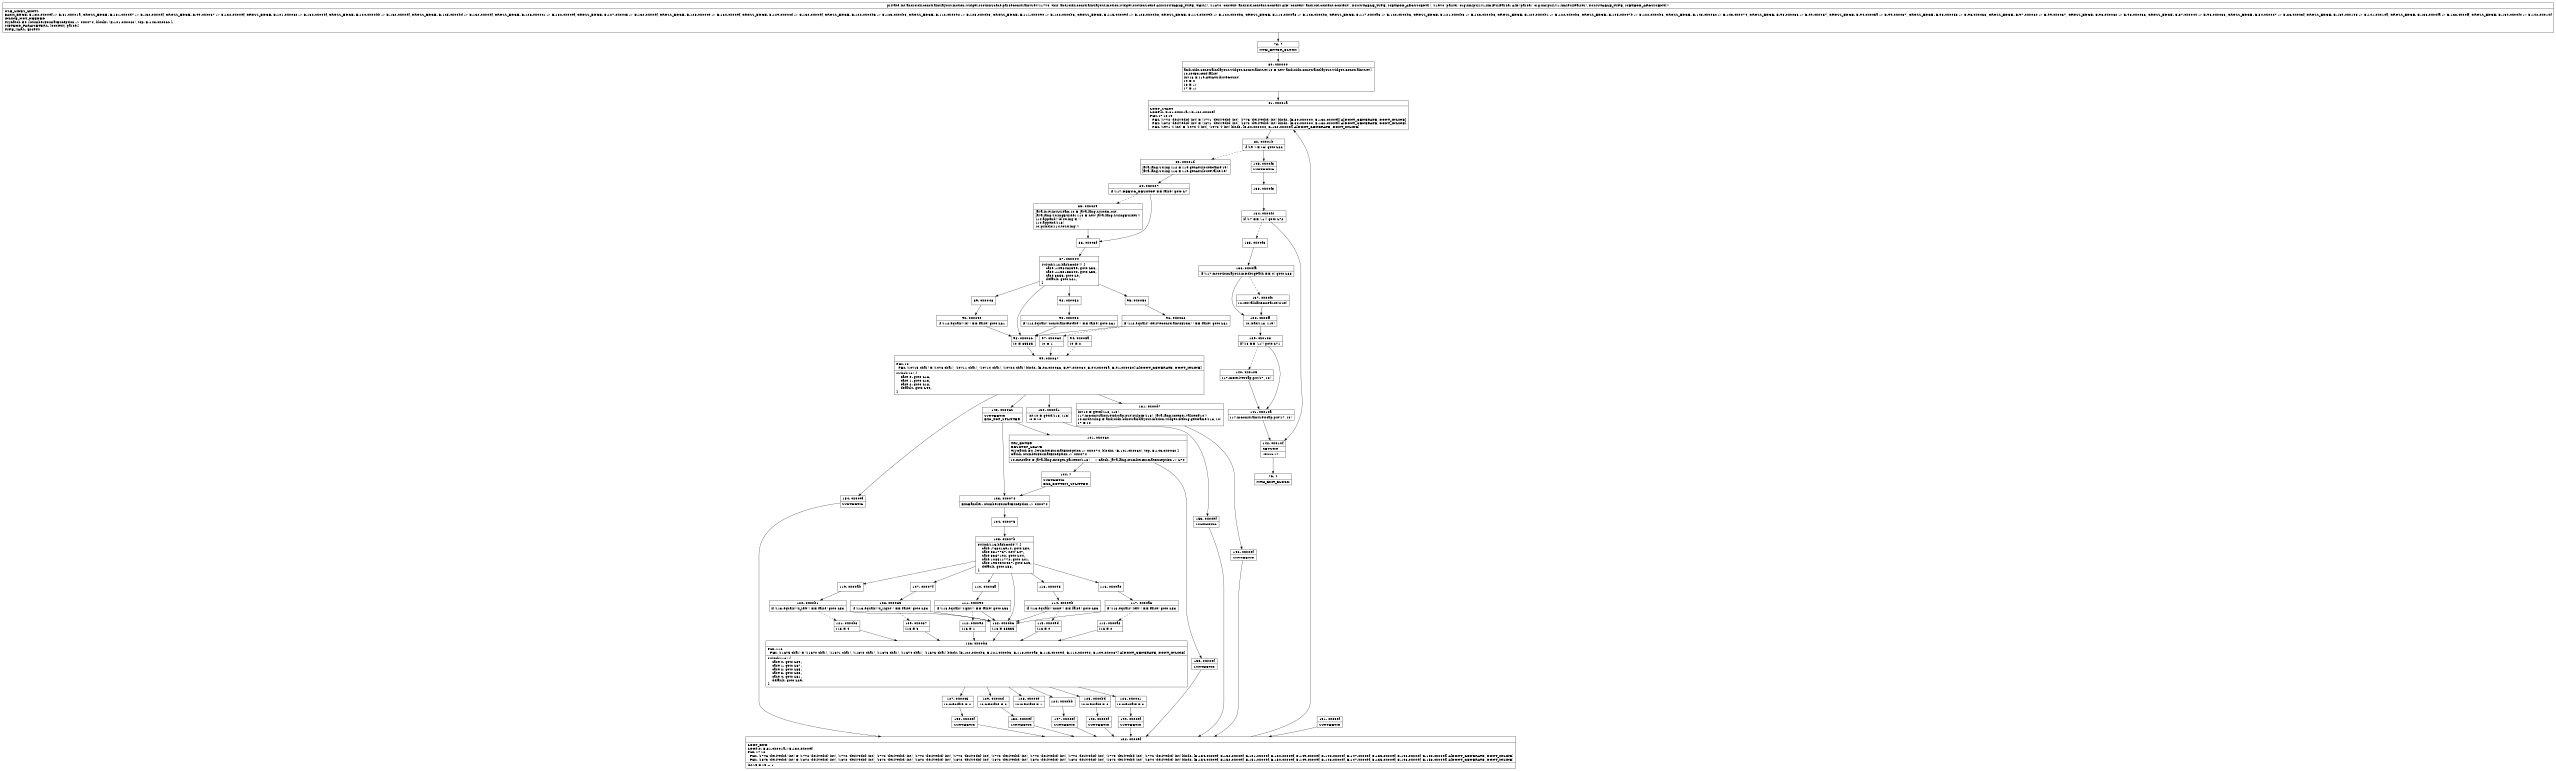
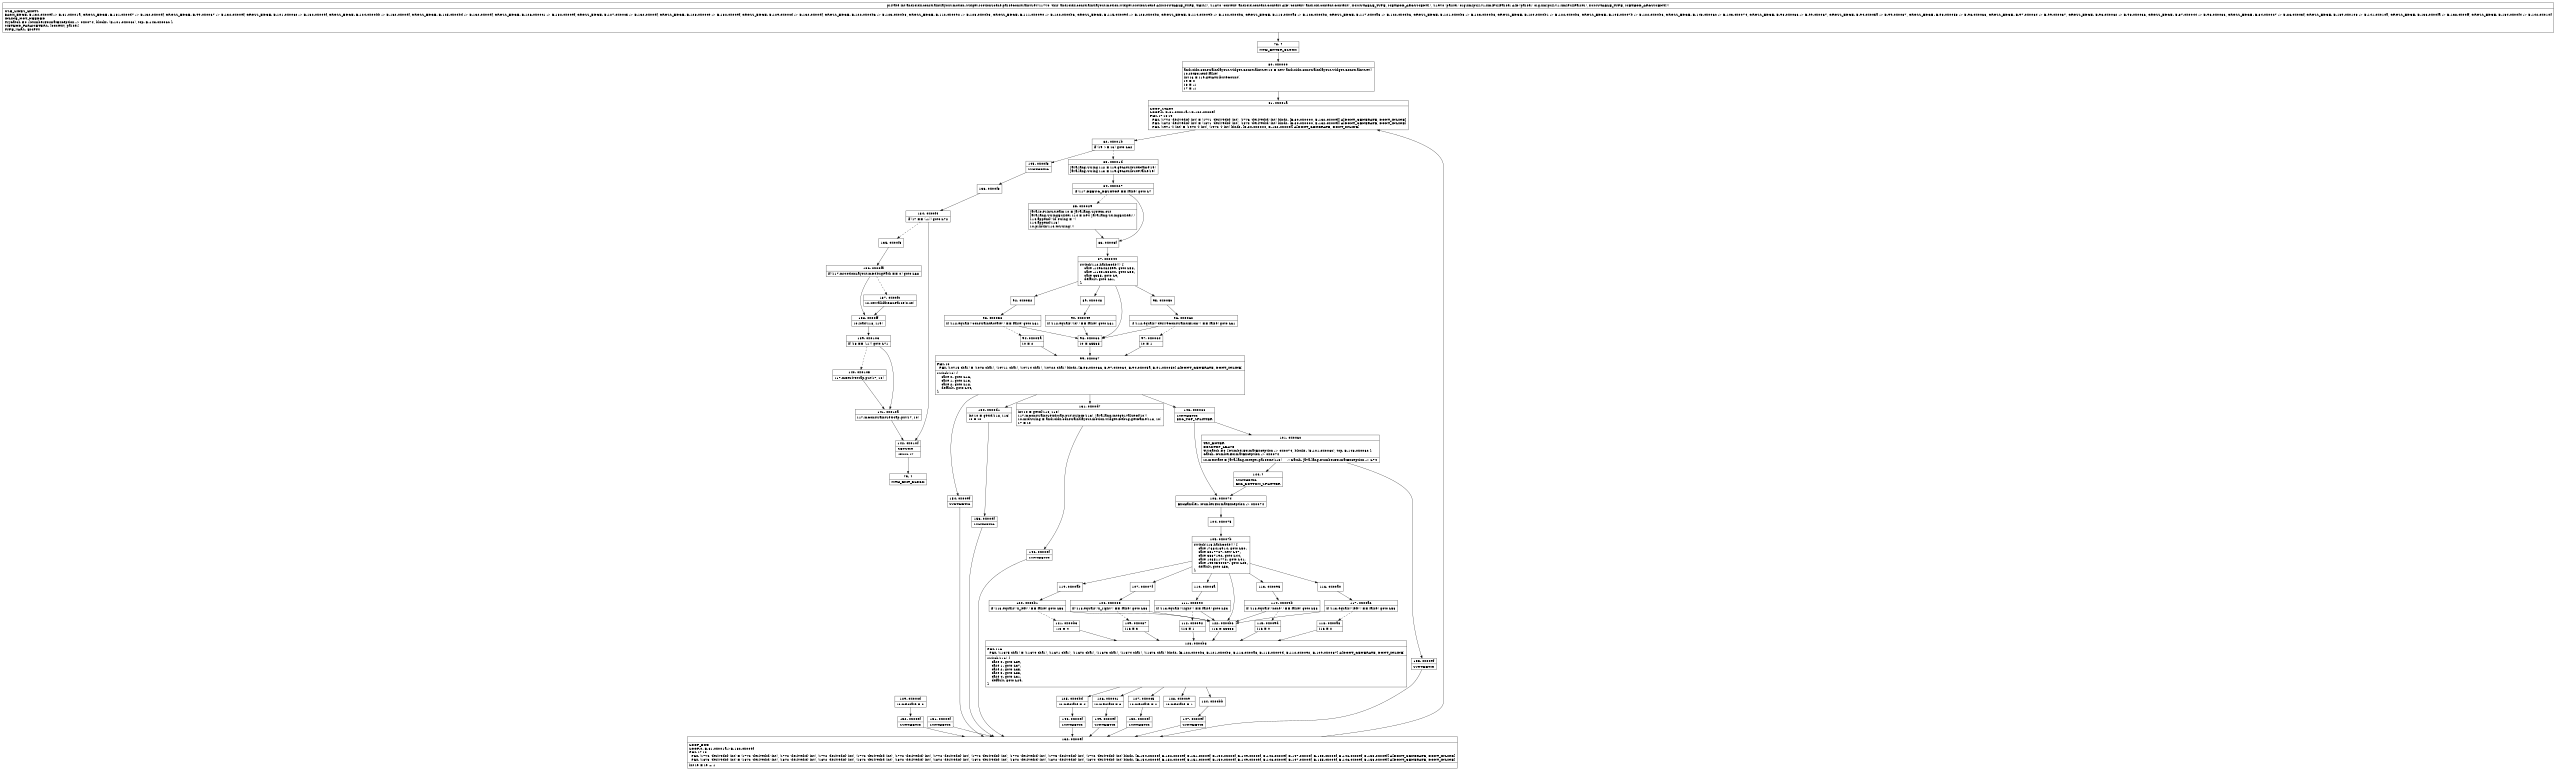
none -> (1011, 330)
(1072, 350) -> (1048, 351)
(988, 690) -> none
